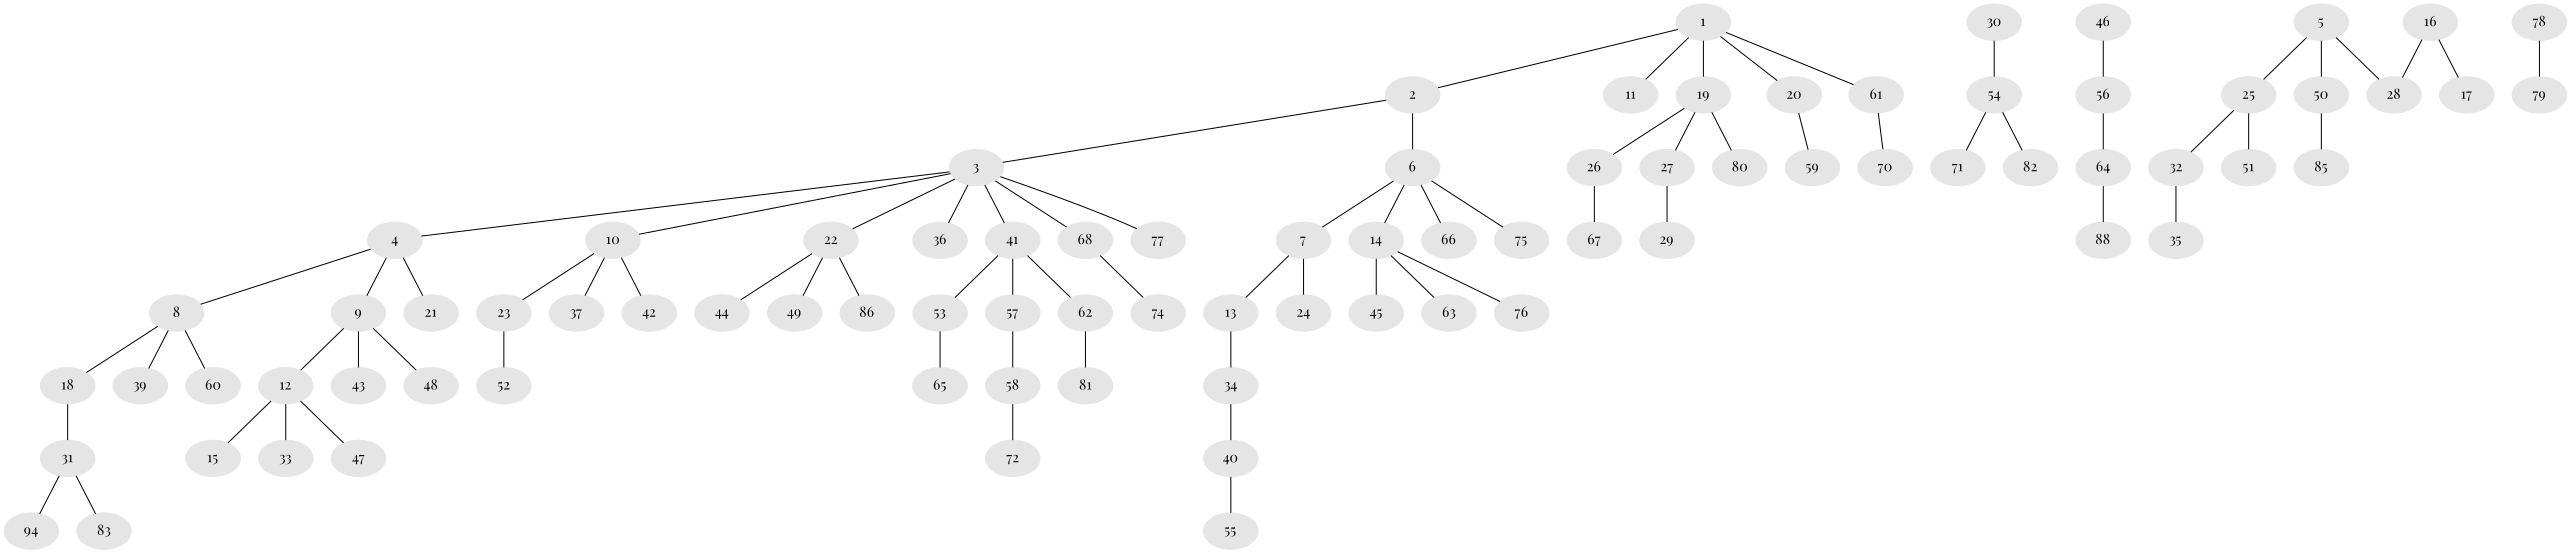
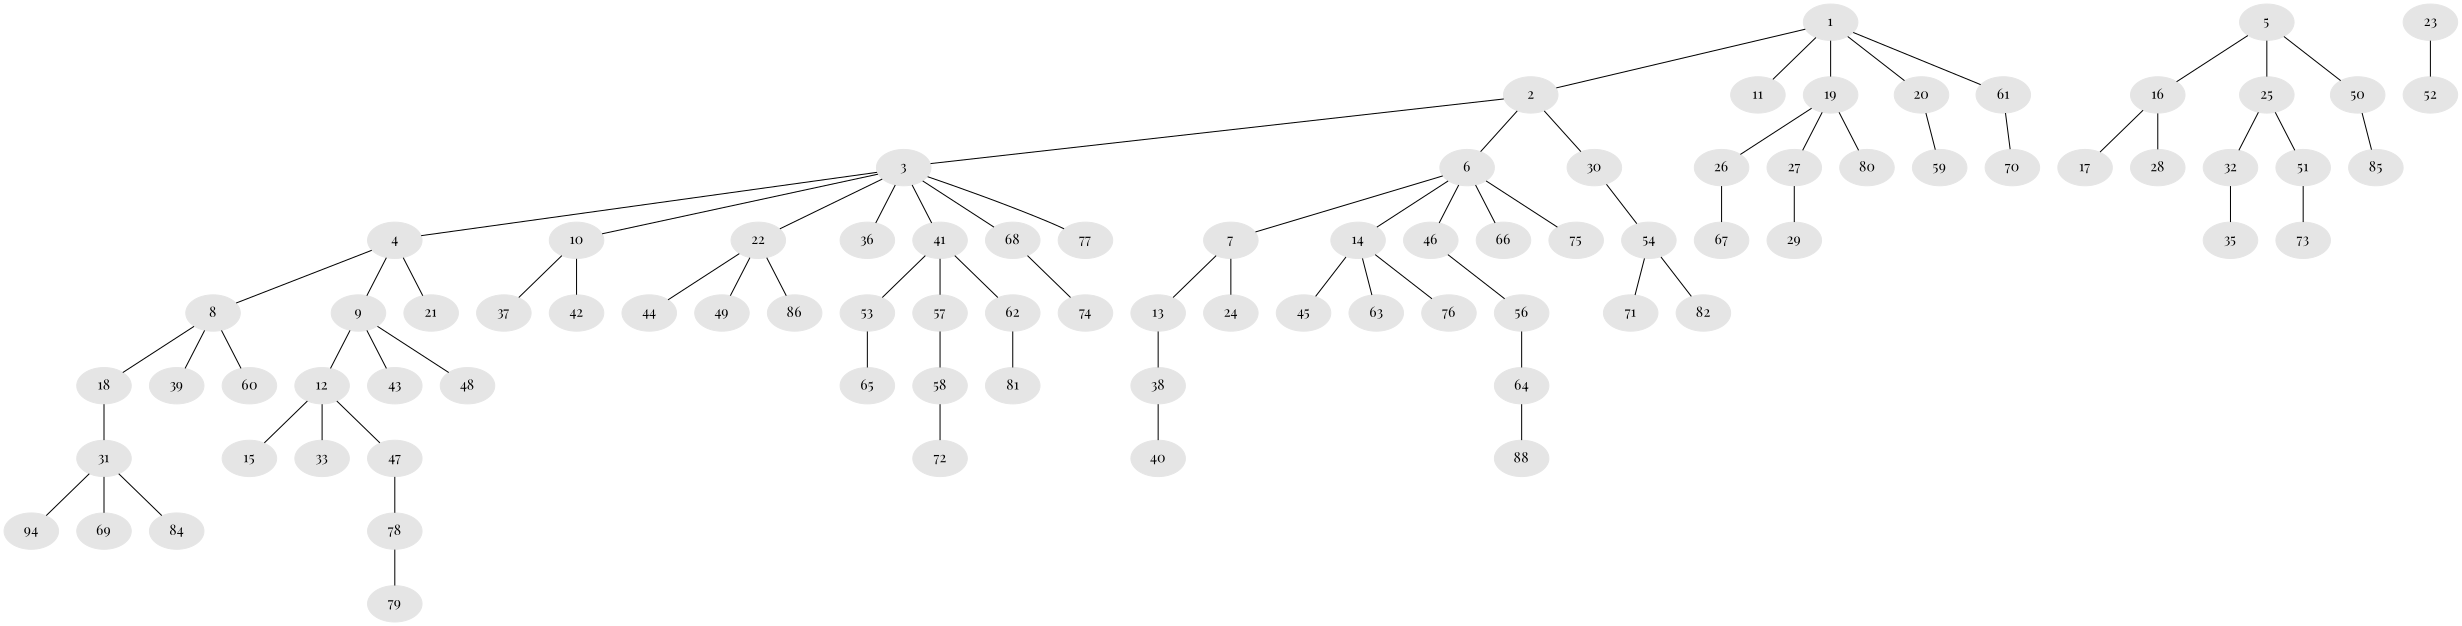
(2358, 58) -> (2212, 59)
none -> (1563, 131)
none -> (1449, 204)
none -> (2303, 240)
(558, 277) -> none
(1231, 386) -> (1158, 386)
none -> (395, 495)
(104, 531) -> (177, 531)
none -> (104, 531)
(1231, 531) -> none
